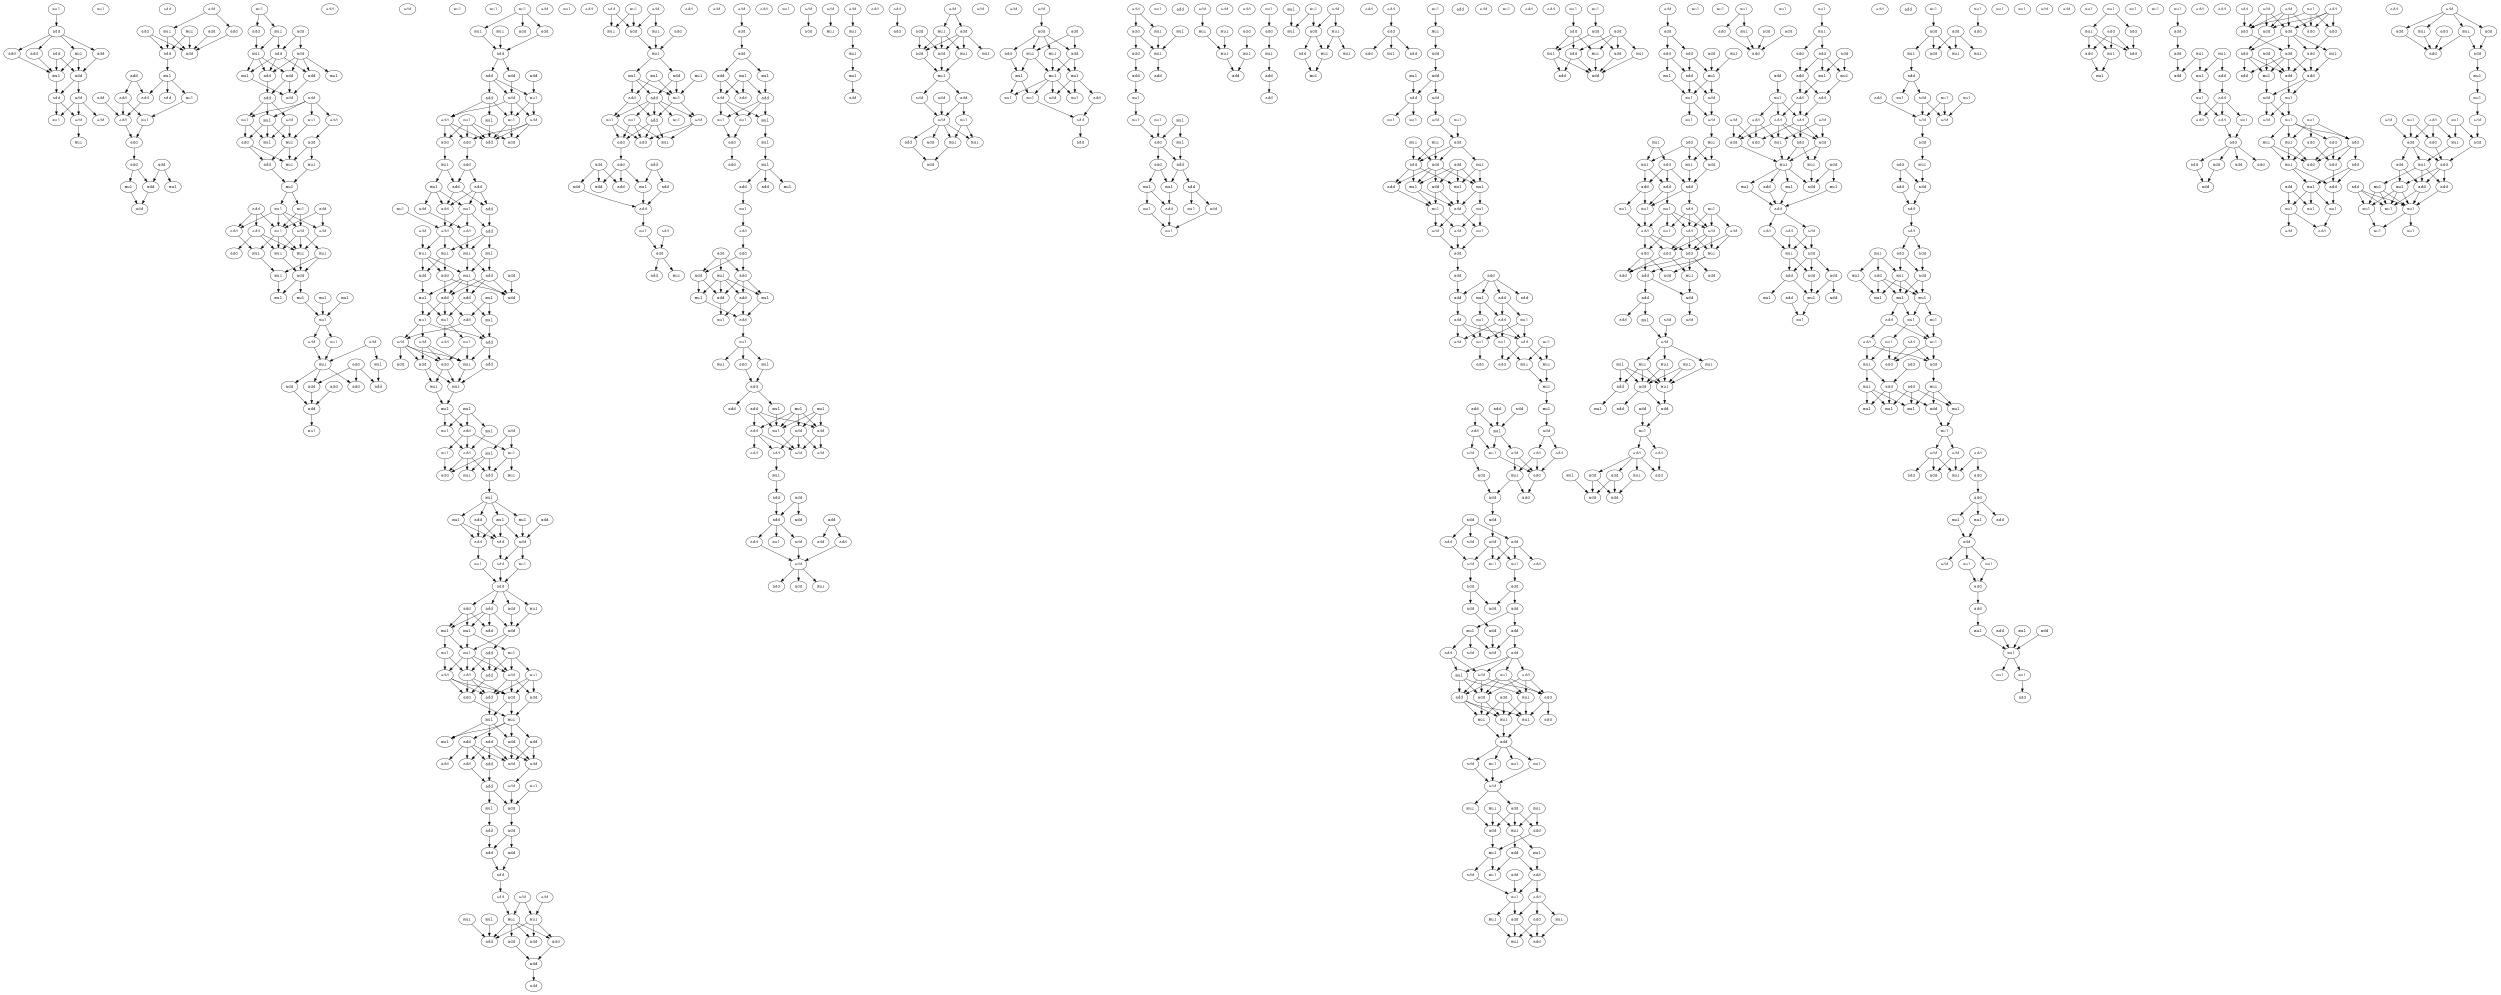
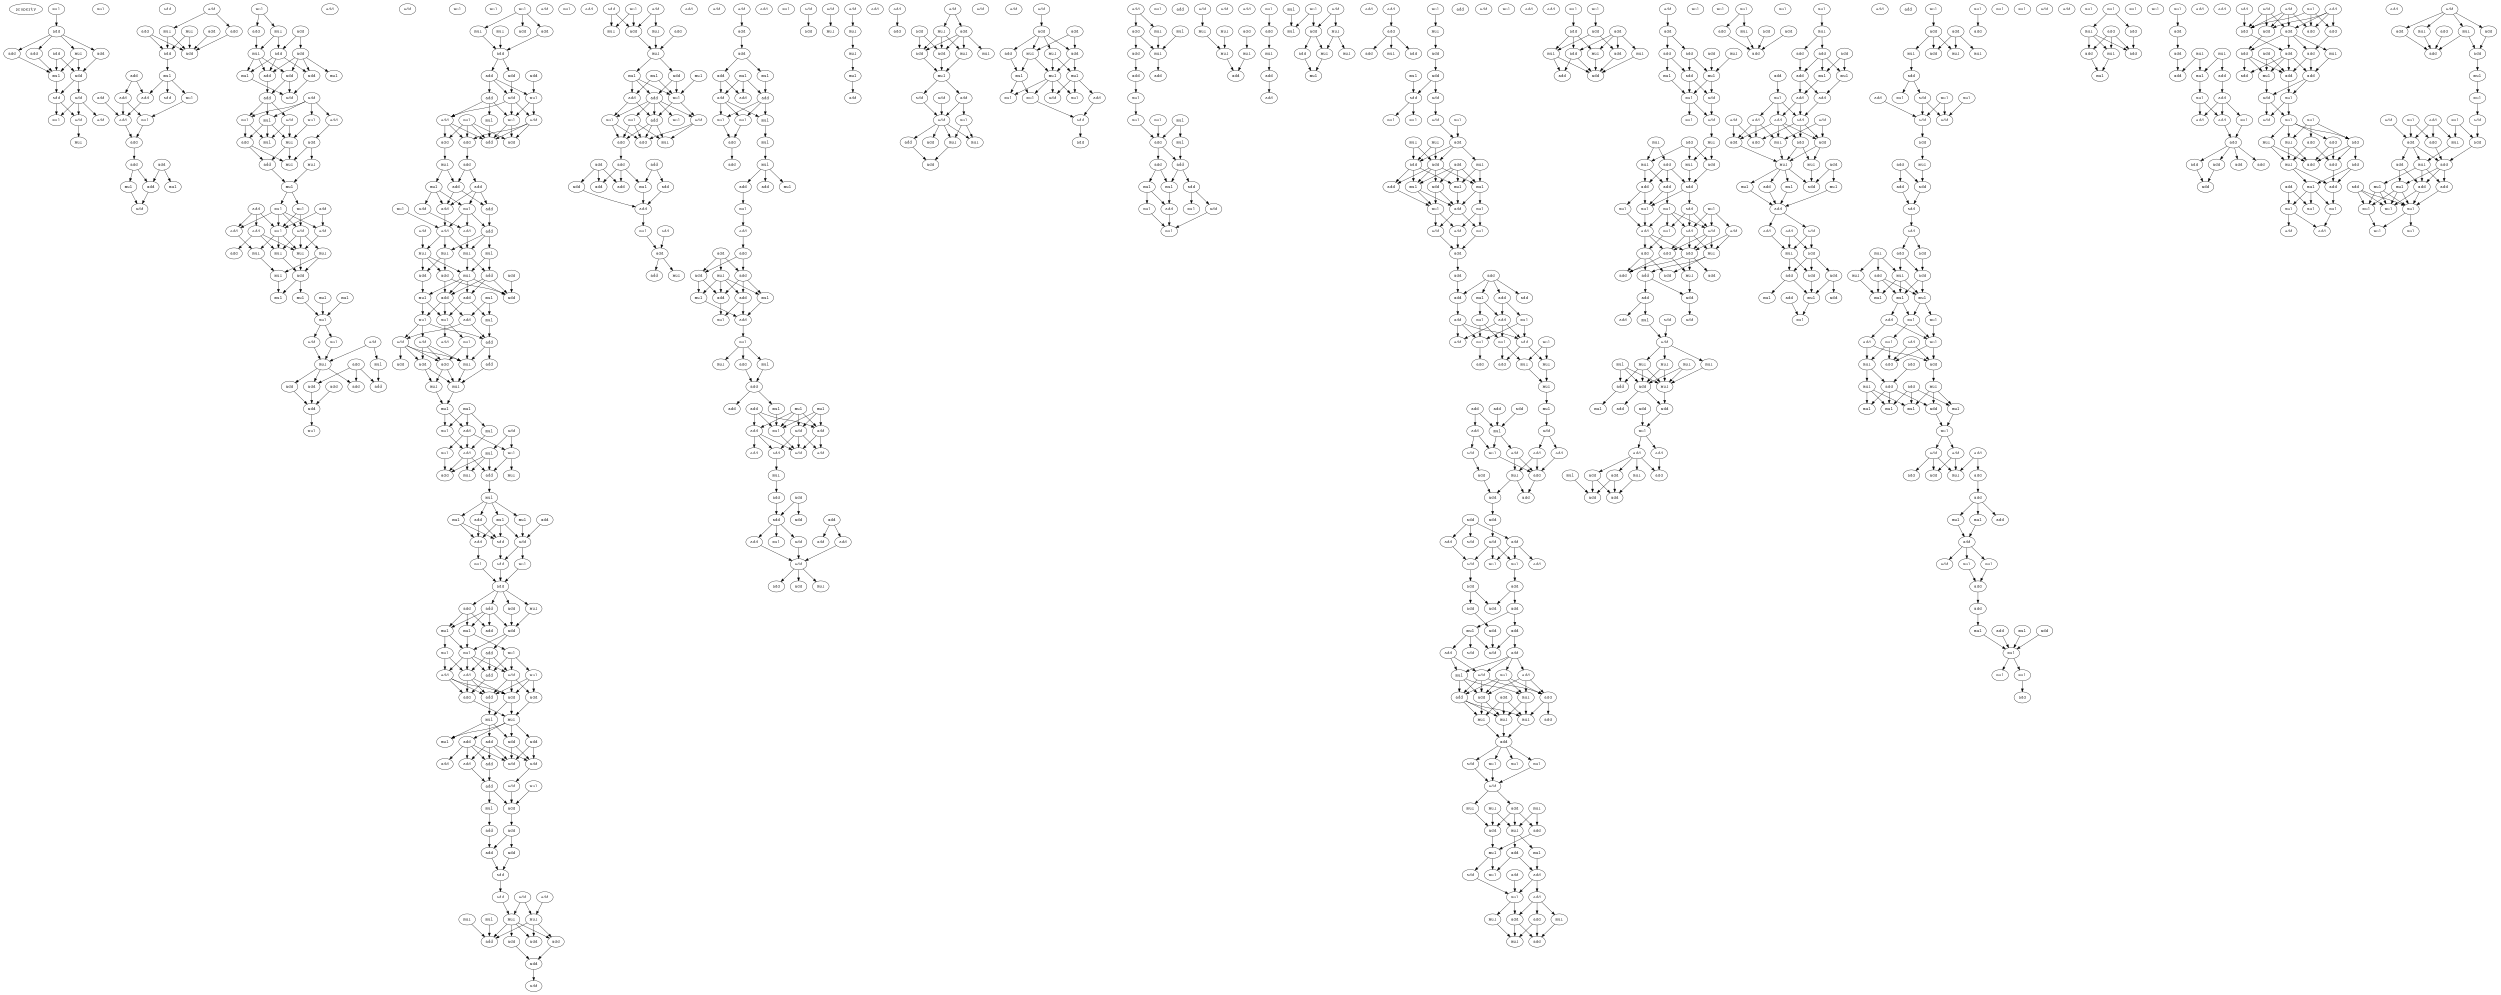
none -> (26, 9)
